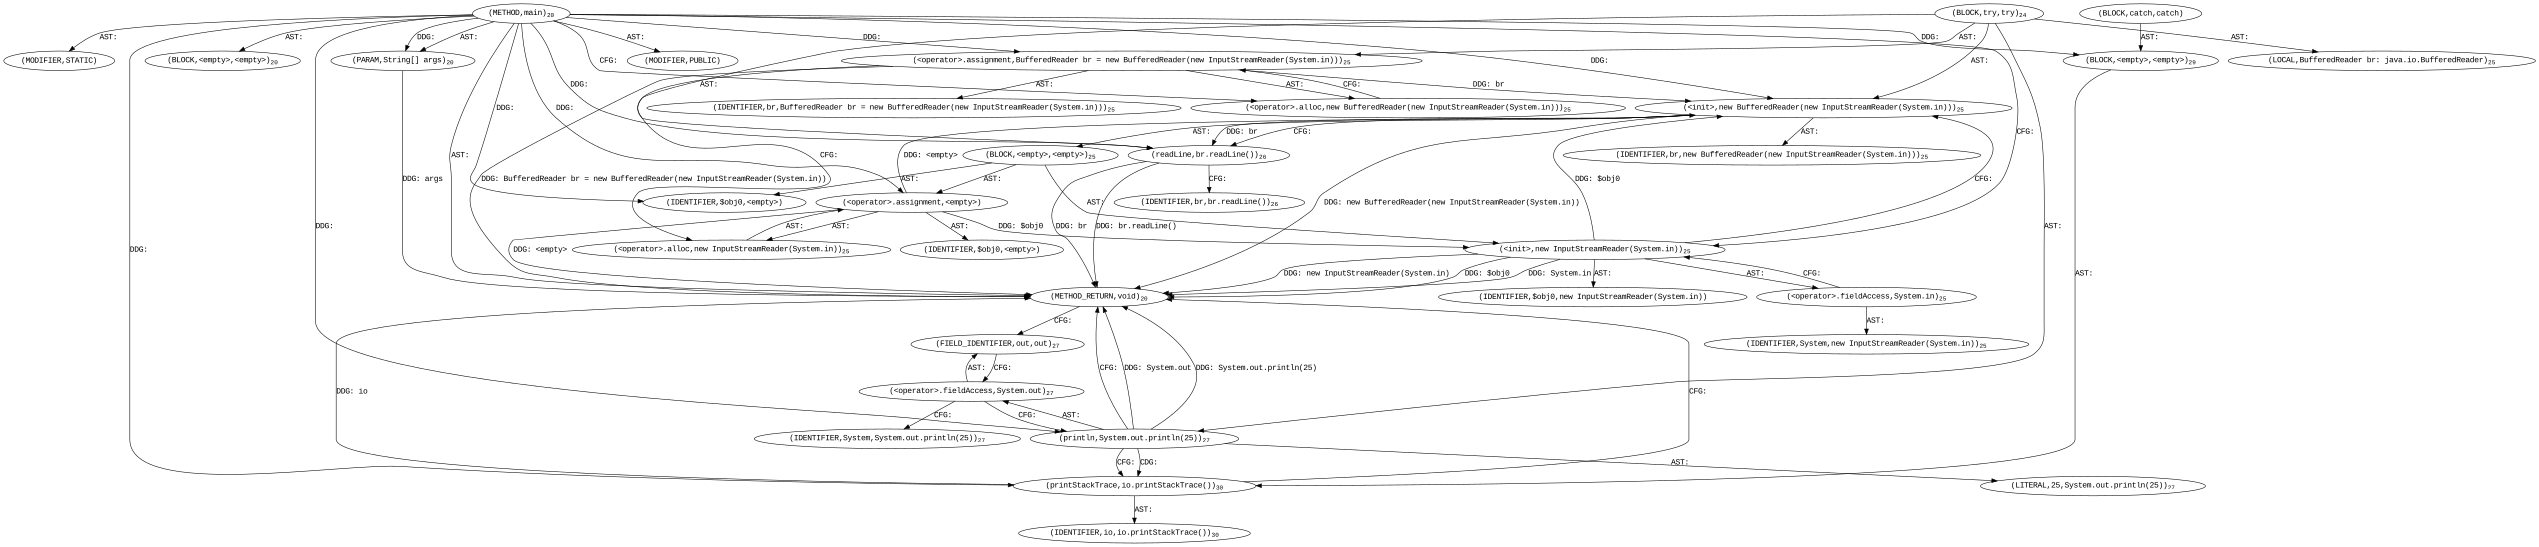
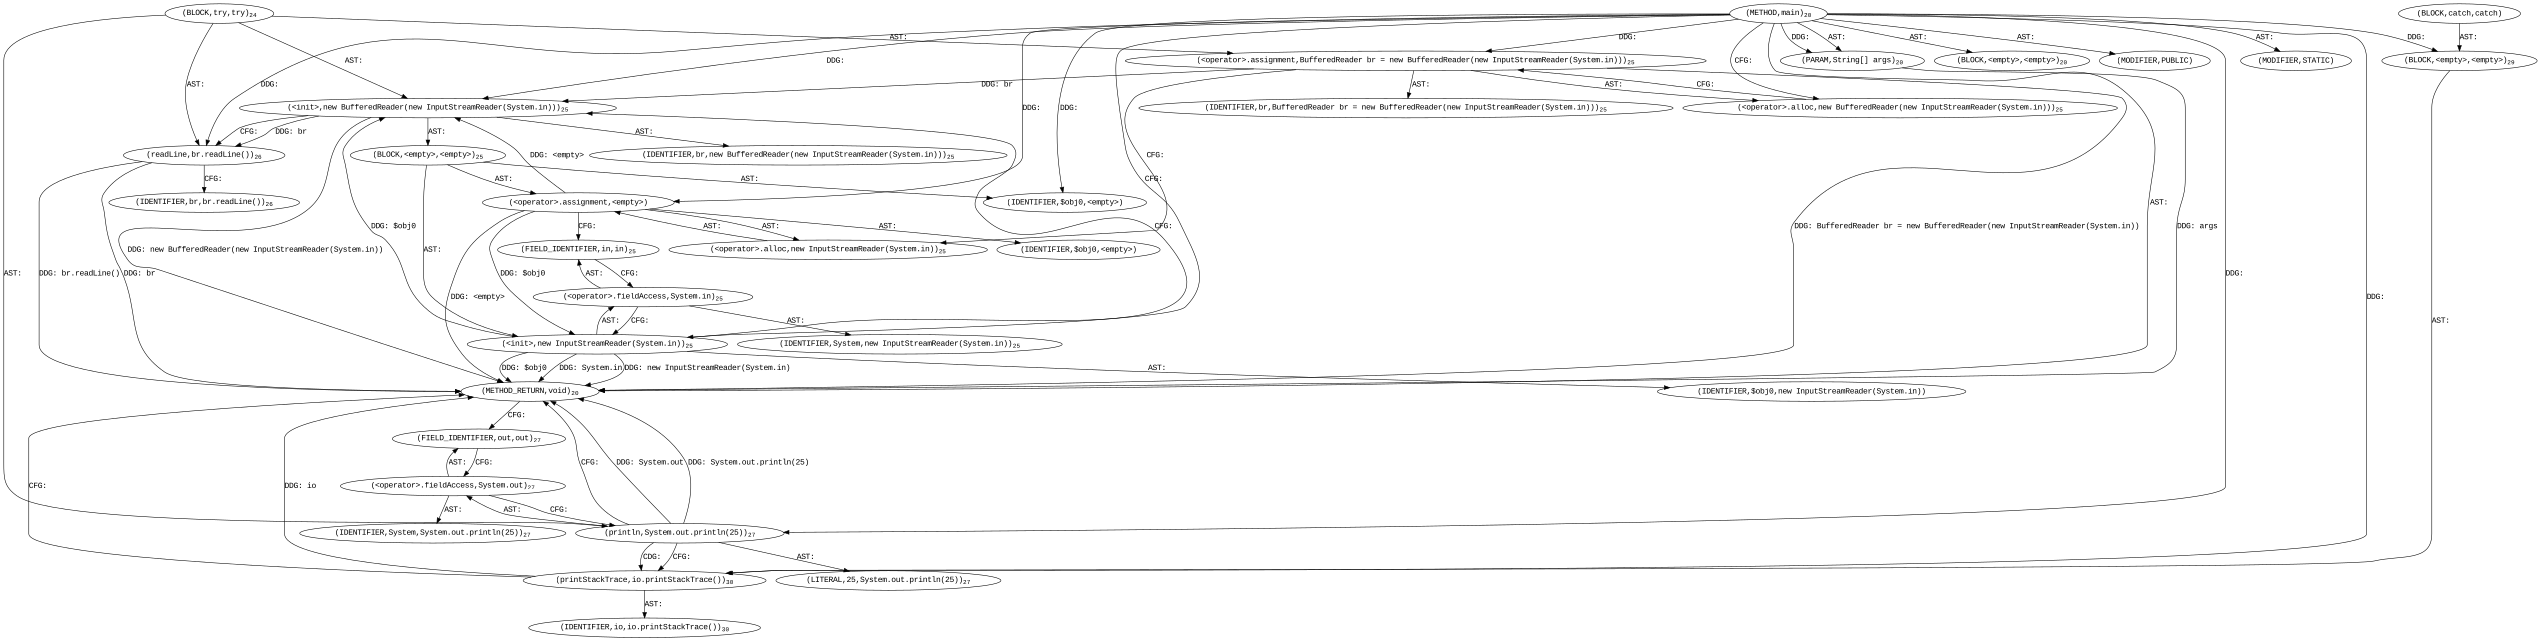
(2382, 61) -> none
none -> (578, 250)
(945, 415) -> (456, 510)
